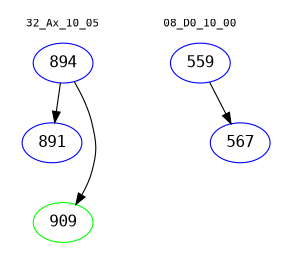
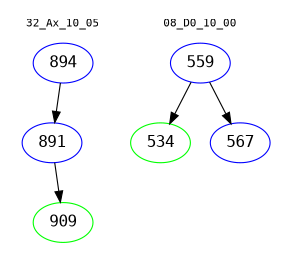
(95, 138) -> (57, 177)
none -> (161, 143)
